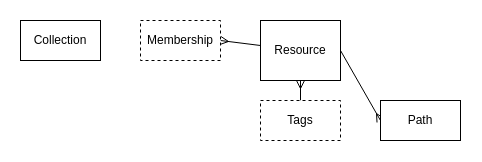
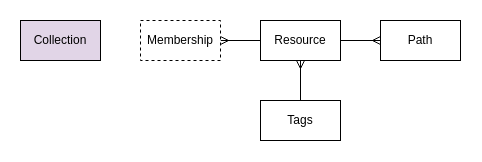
(61, 41) -> (61, 41)
(301, 51) -> (301, 41)
(301, 121) -> (301, 121)
(421, 121) -> (421, 41)
